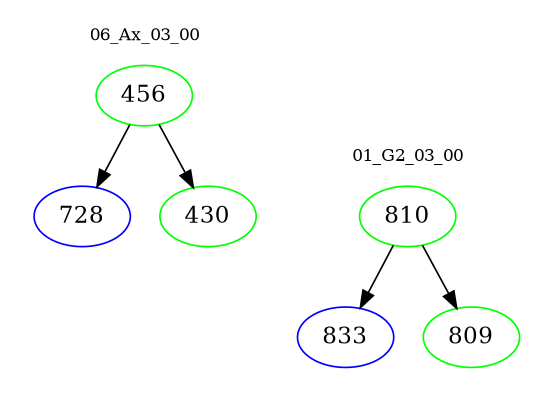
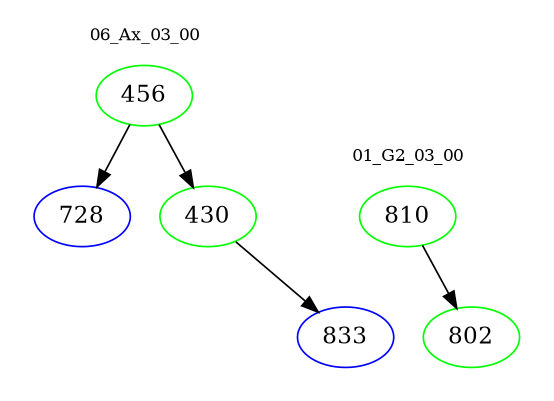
(381, 269) -> (271, 271)
(471, 337) -> (471, 337)
